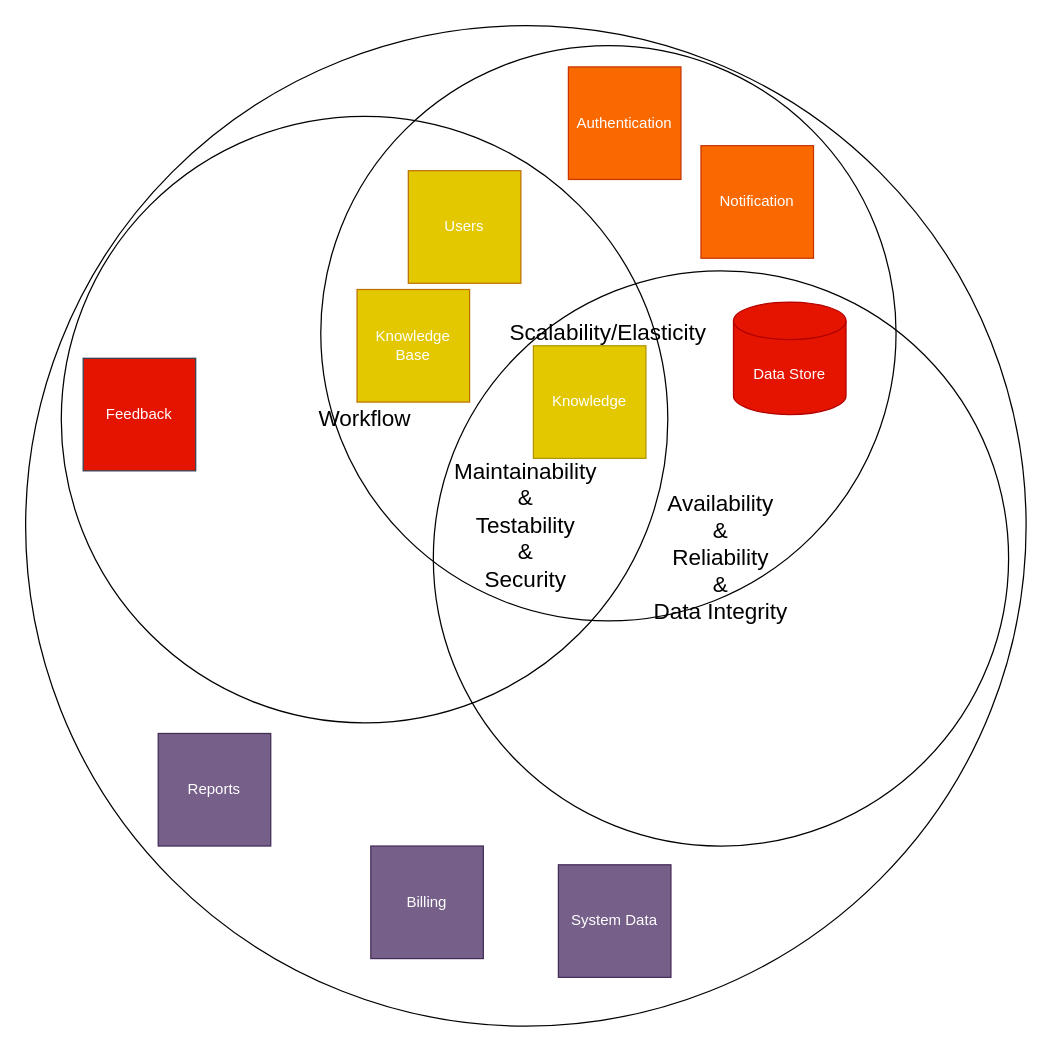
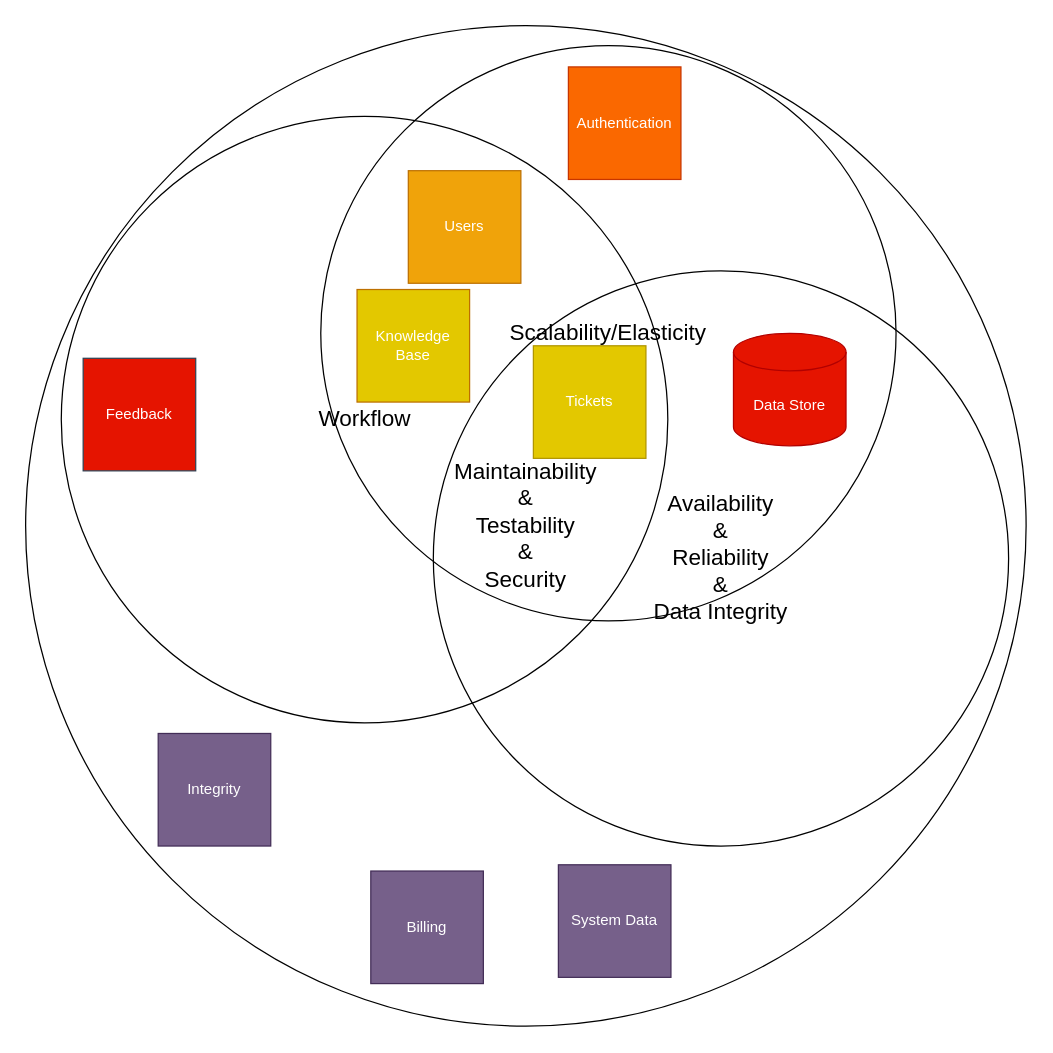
(757, 202) -> none
(464, 227) -> (464, 227)
(789, 358) -> (789, 389)
(589, 402) -> (589, 402)
(214, 789) -> (214, 789)
(427, 902) -> (427, 927)
